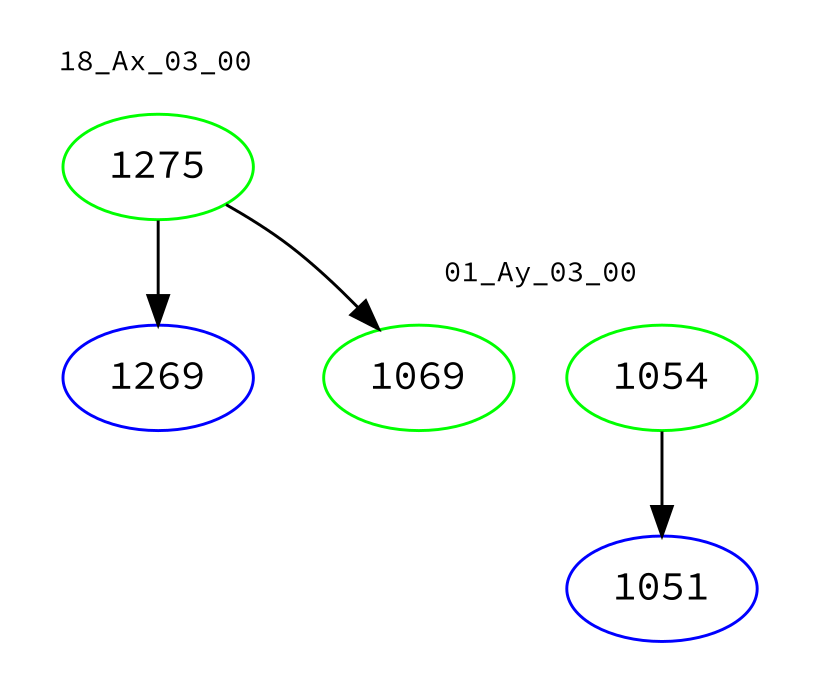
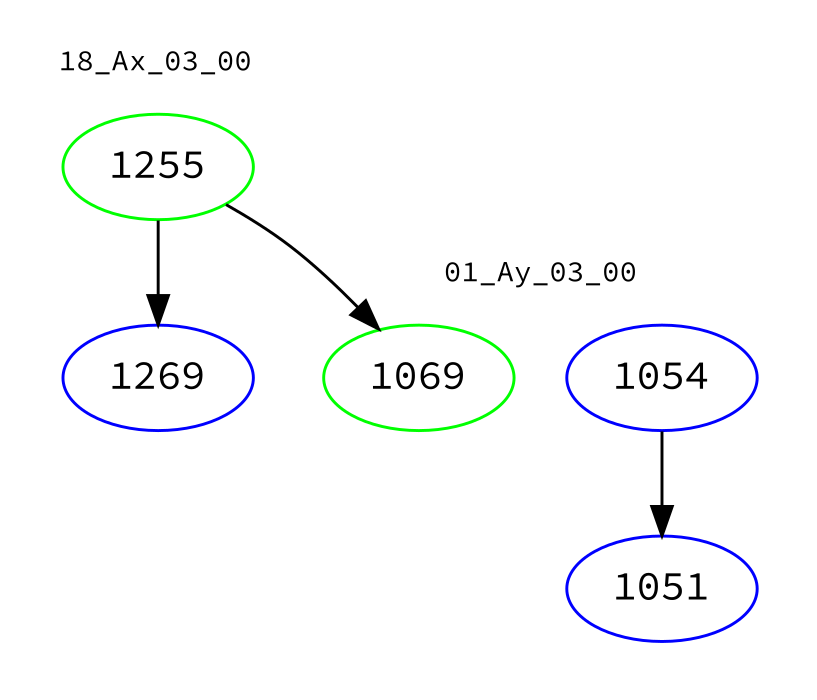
(158, 167) -> (158, 167)
(662, 378) -> (662, 378)
